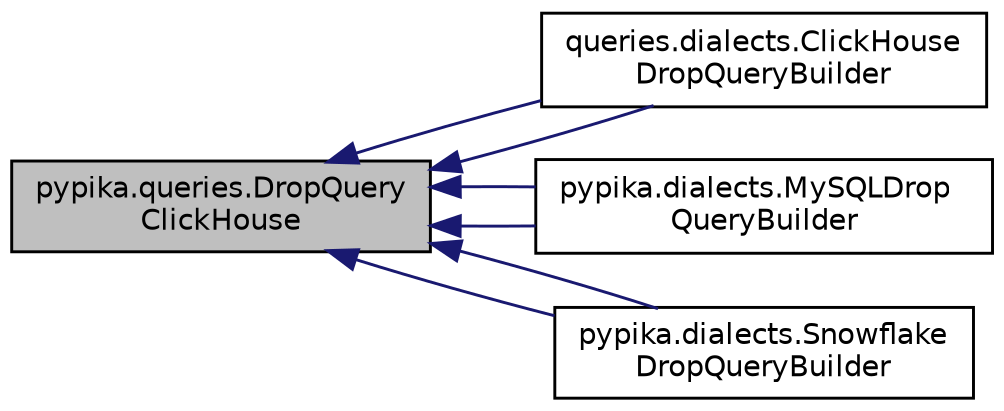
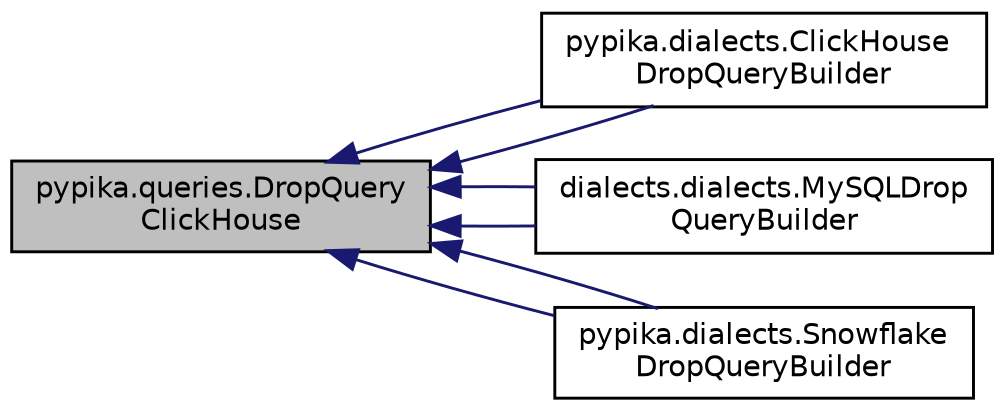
(764, 60) -> (764, 60)
(764, 206) -> (764, 206)
